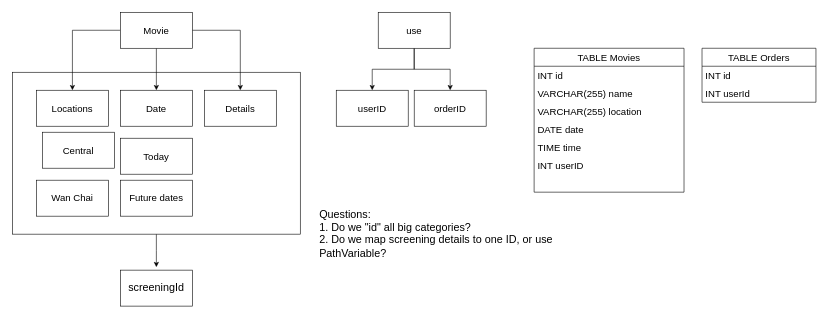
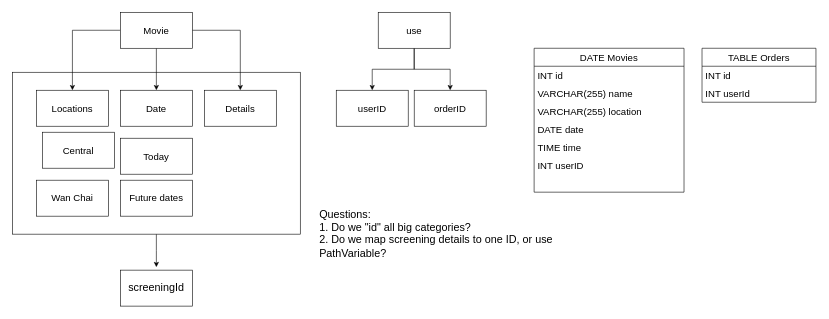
(609, 58) -> (609, 58)
